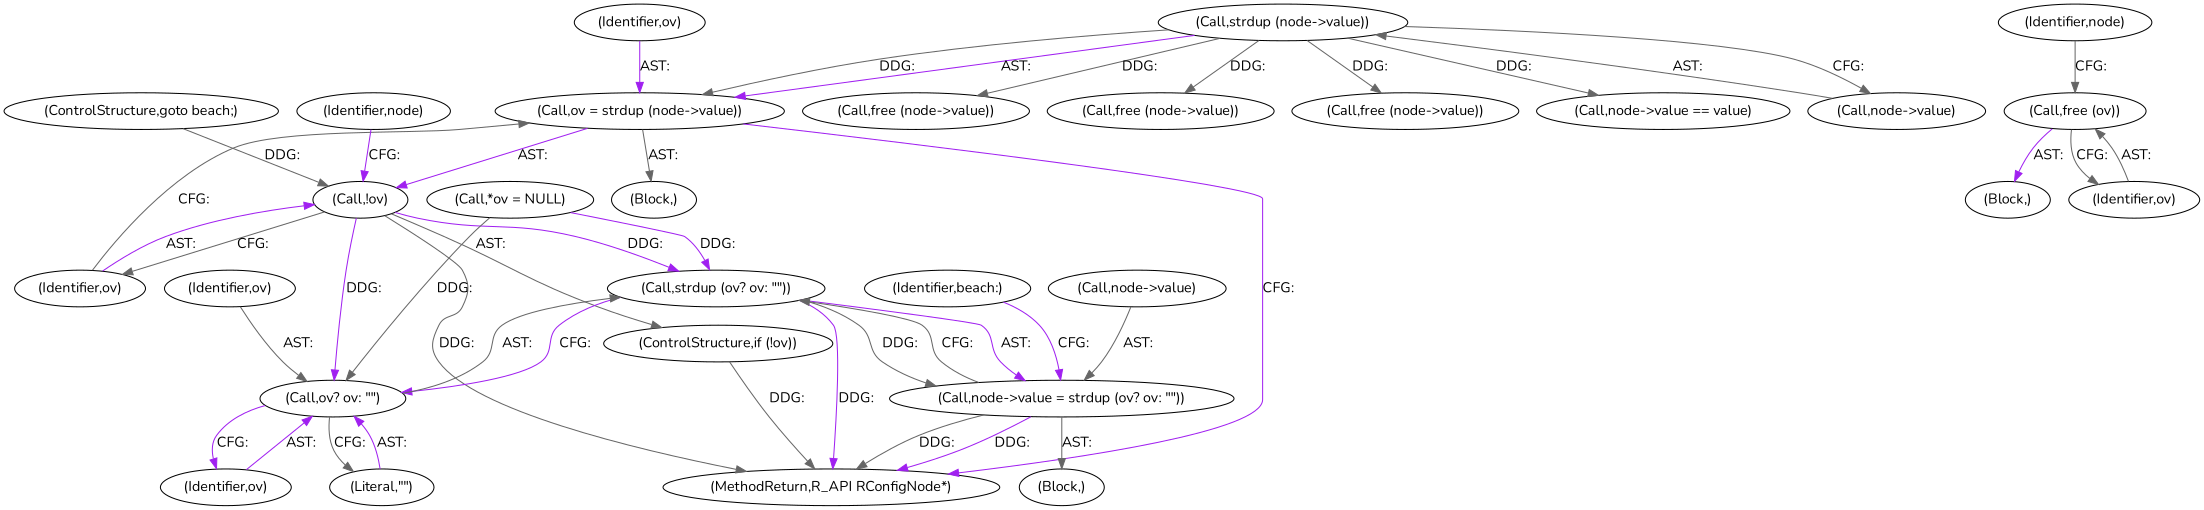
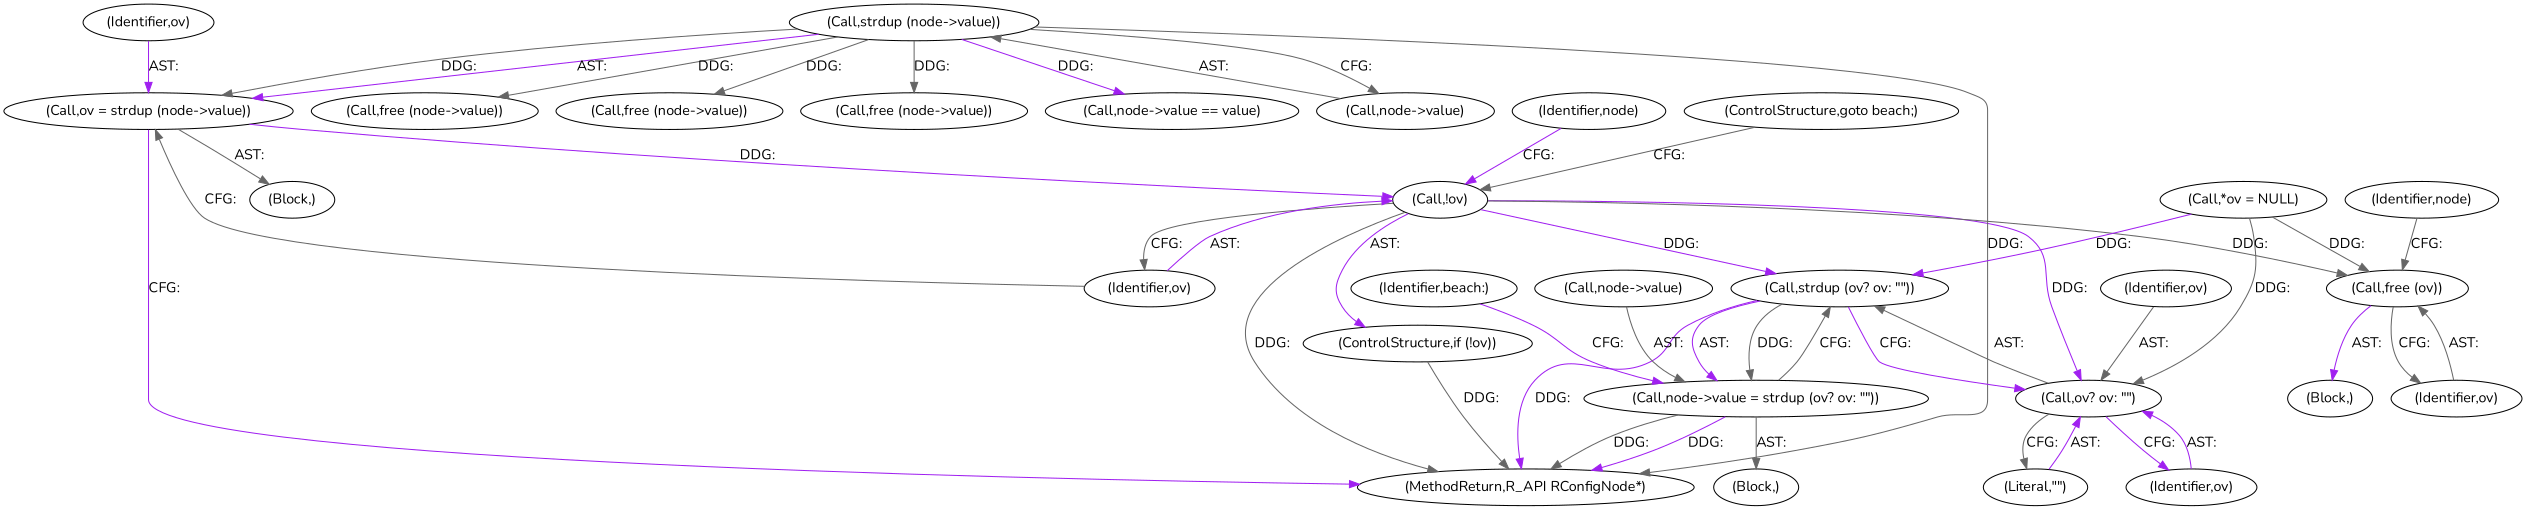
(1468, 66) -> (1038, 65)
none -> (1837, 70)
(284, 155) -> (1671, 155)
(535, 155) -> (760, 155)
none -> (2021, 224)
none -> (2316, 242)
(520, 273) -> (1350, 258)
